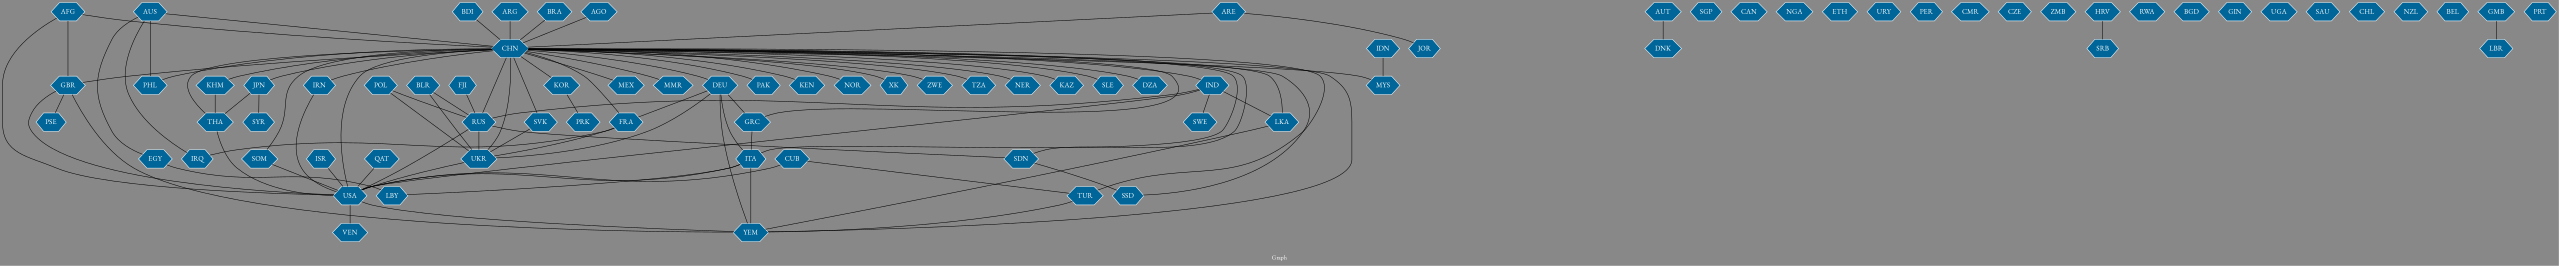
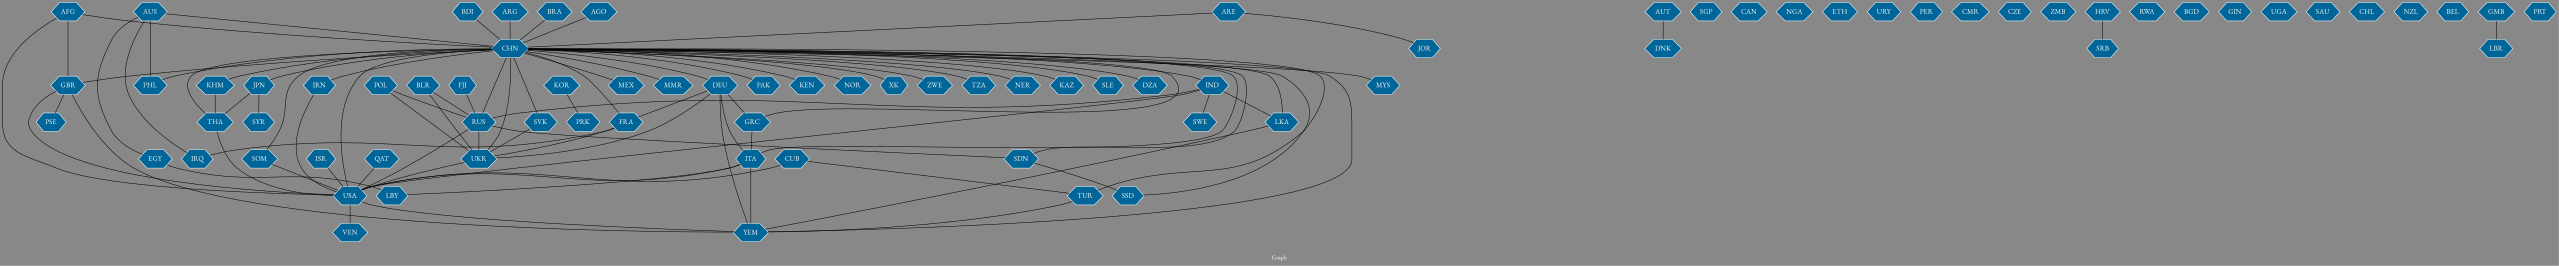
(1383, 49) -> none
(536, 67) -> none
